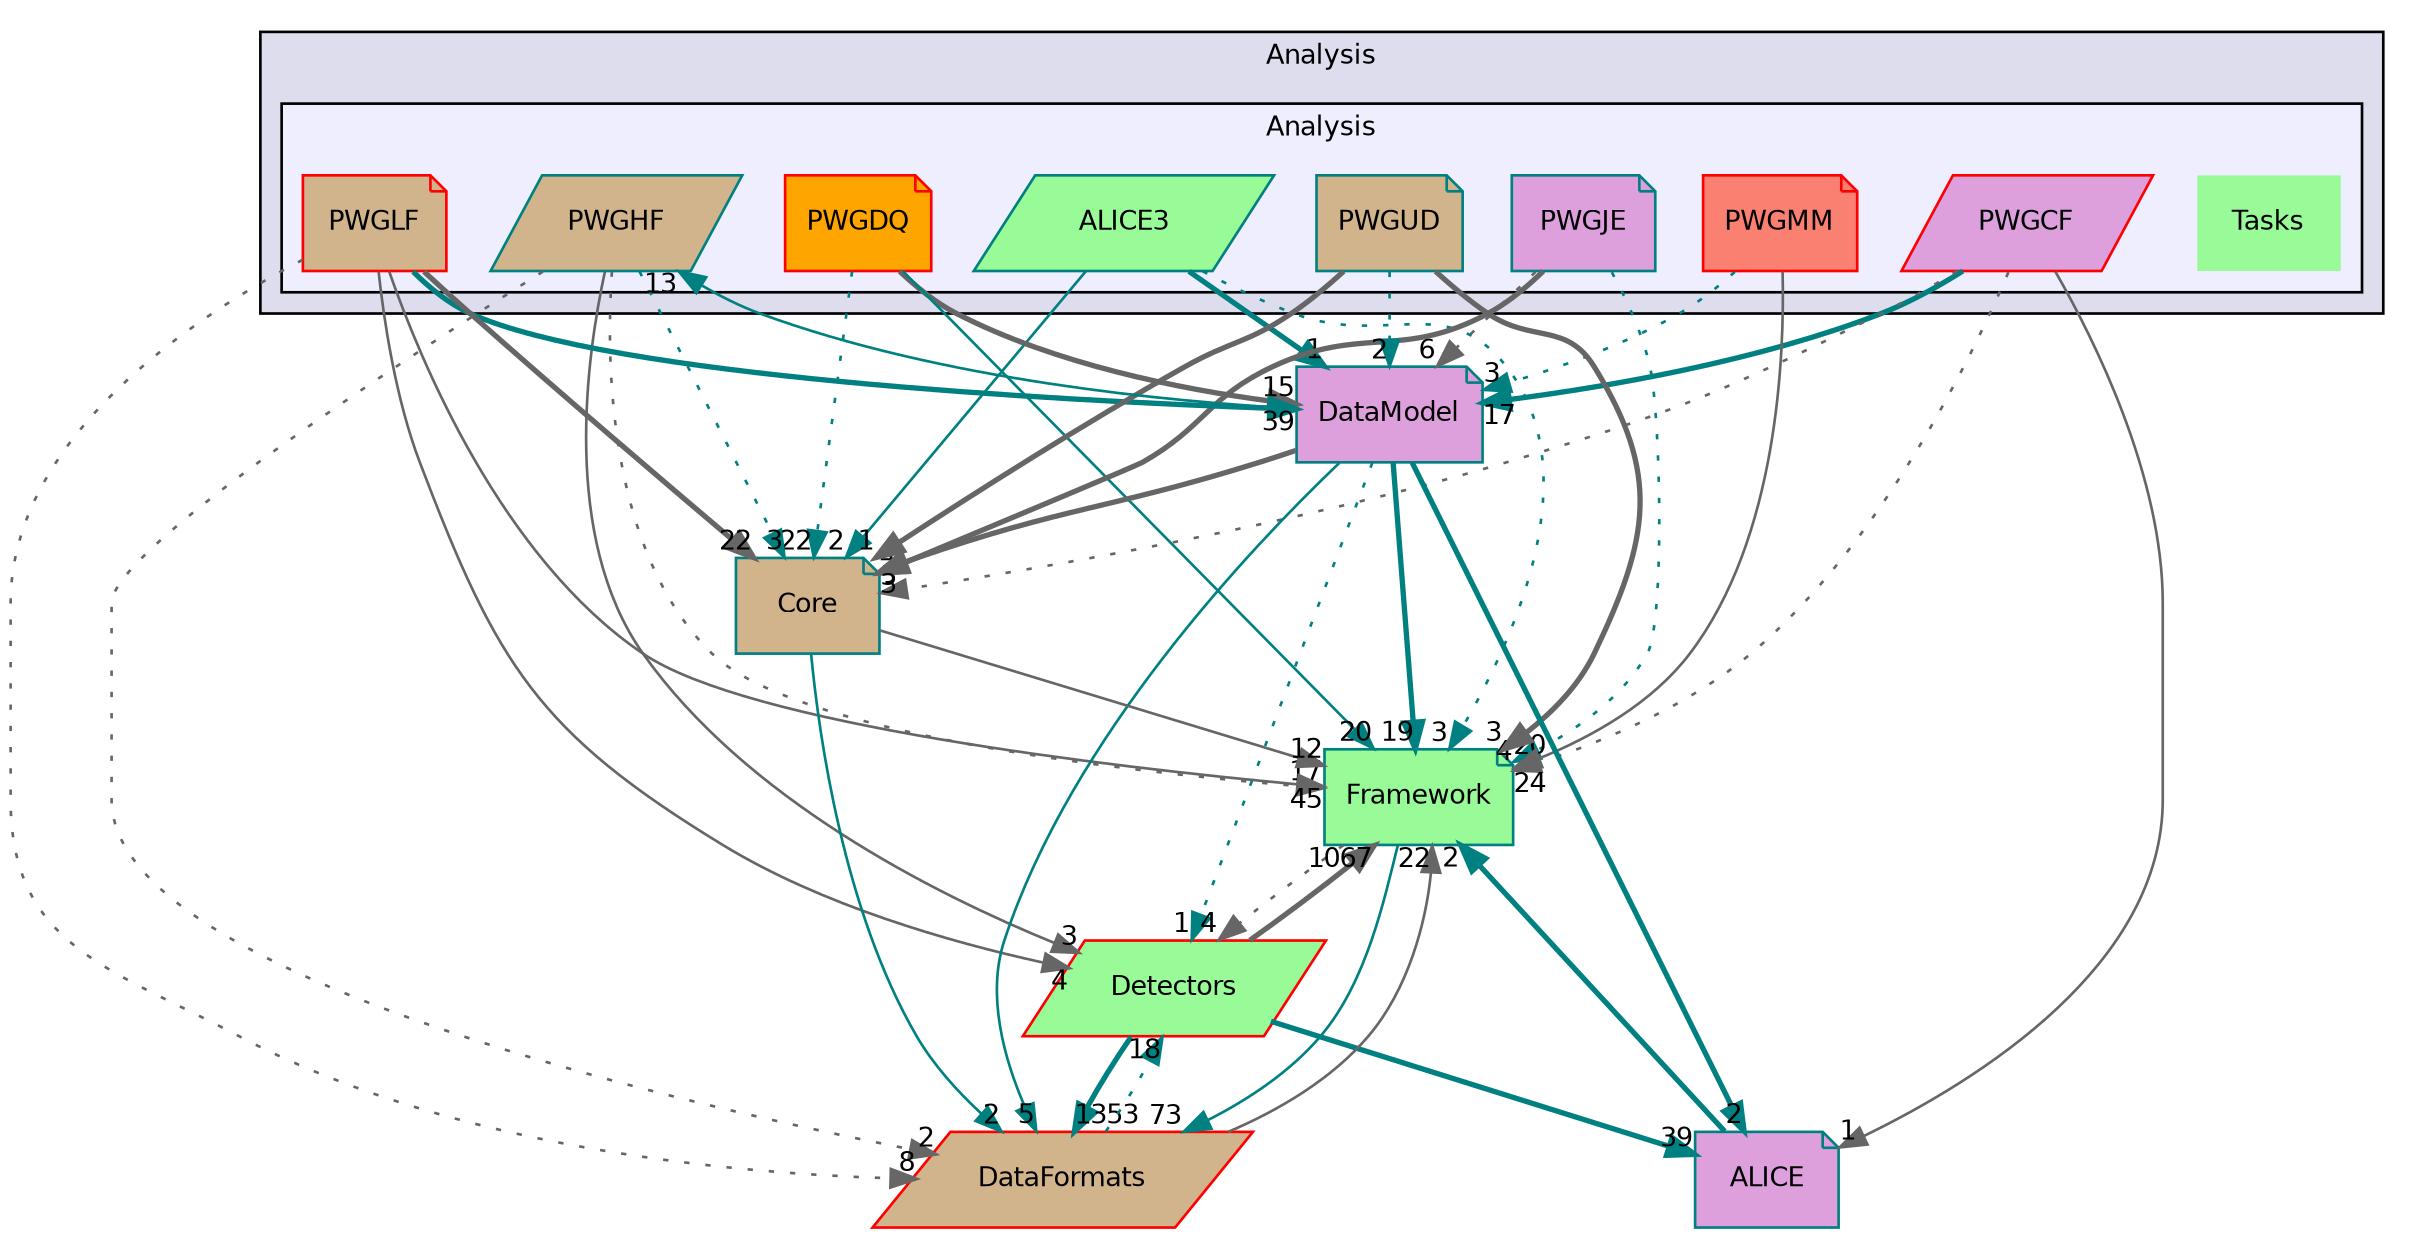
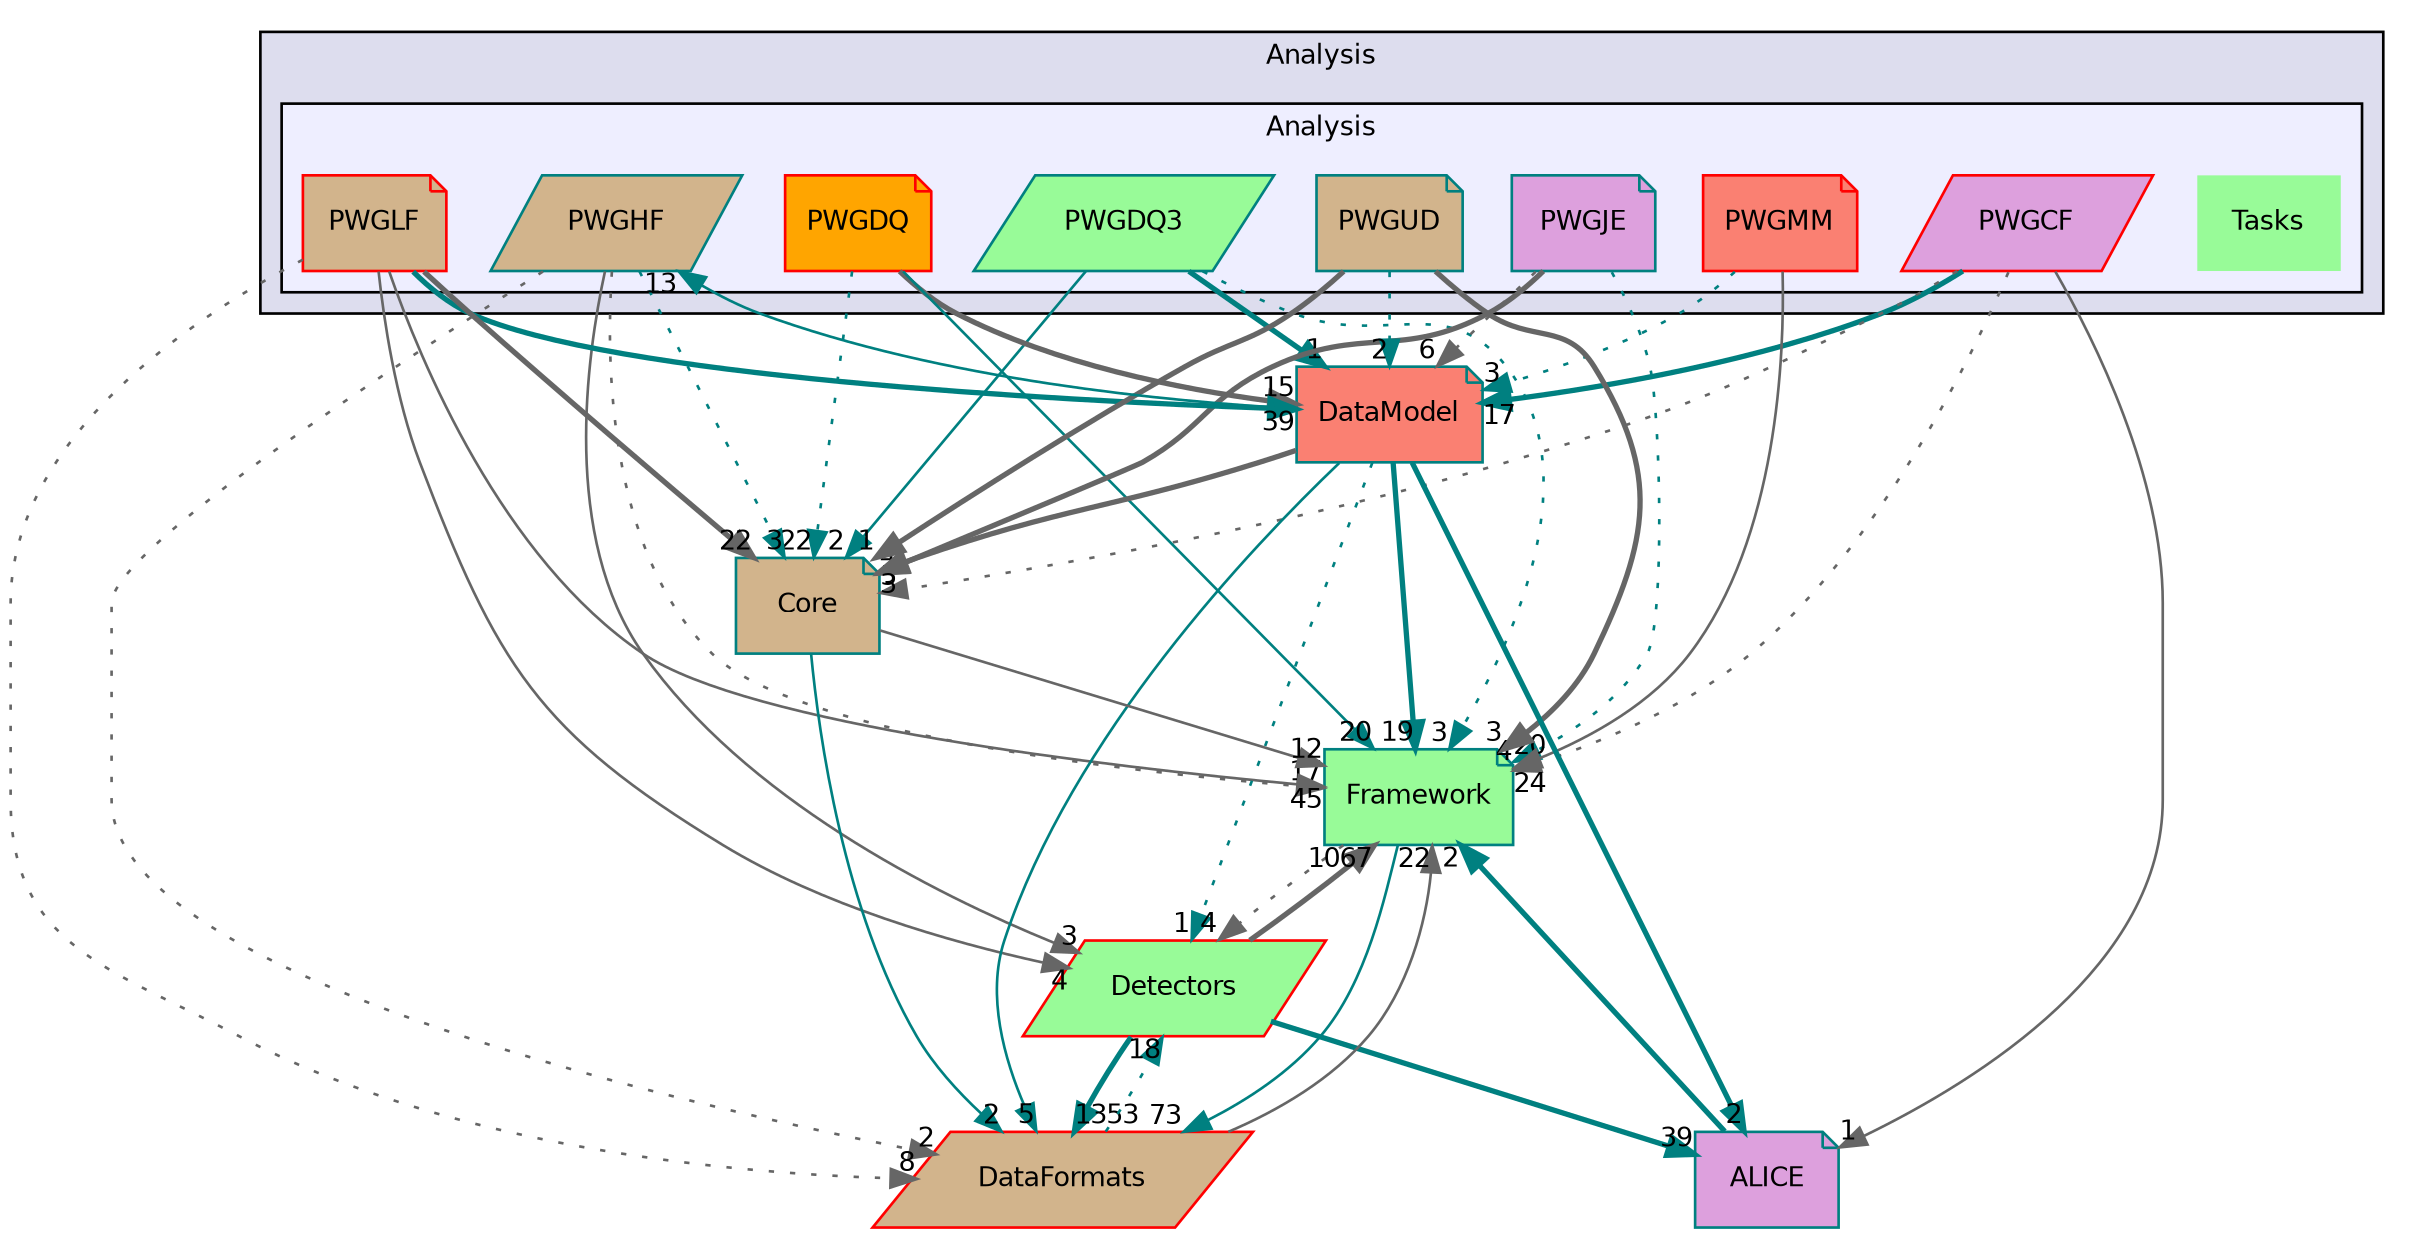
(1124, 223) -> (1124, 223)
(1390, 414) -> (1390, 414)
